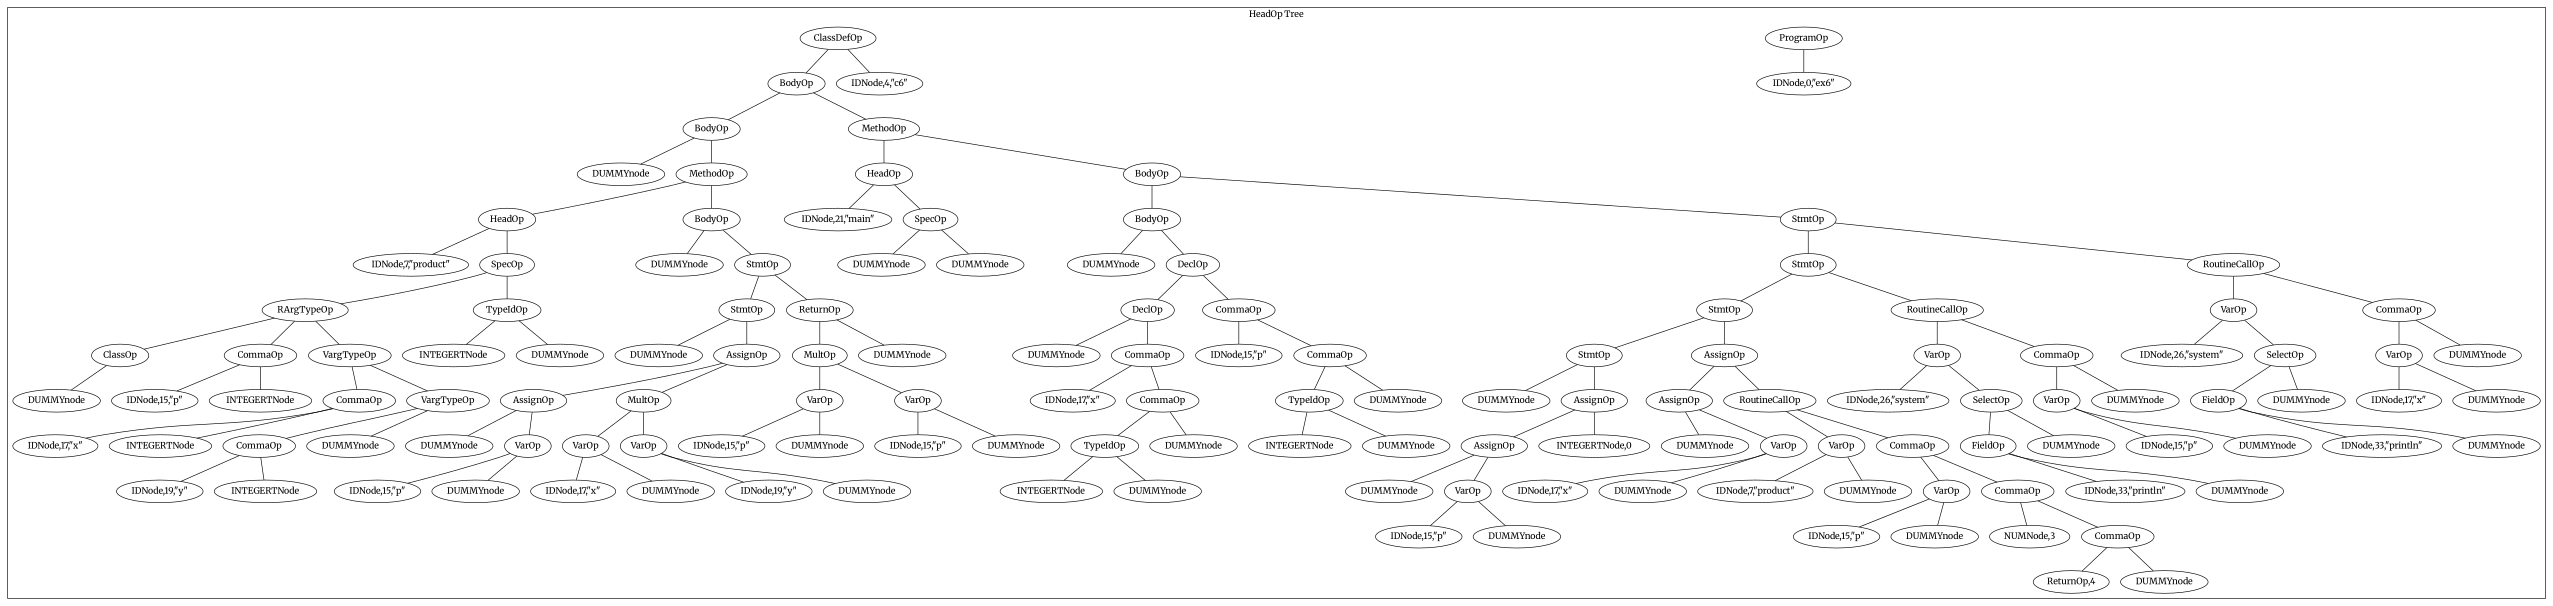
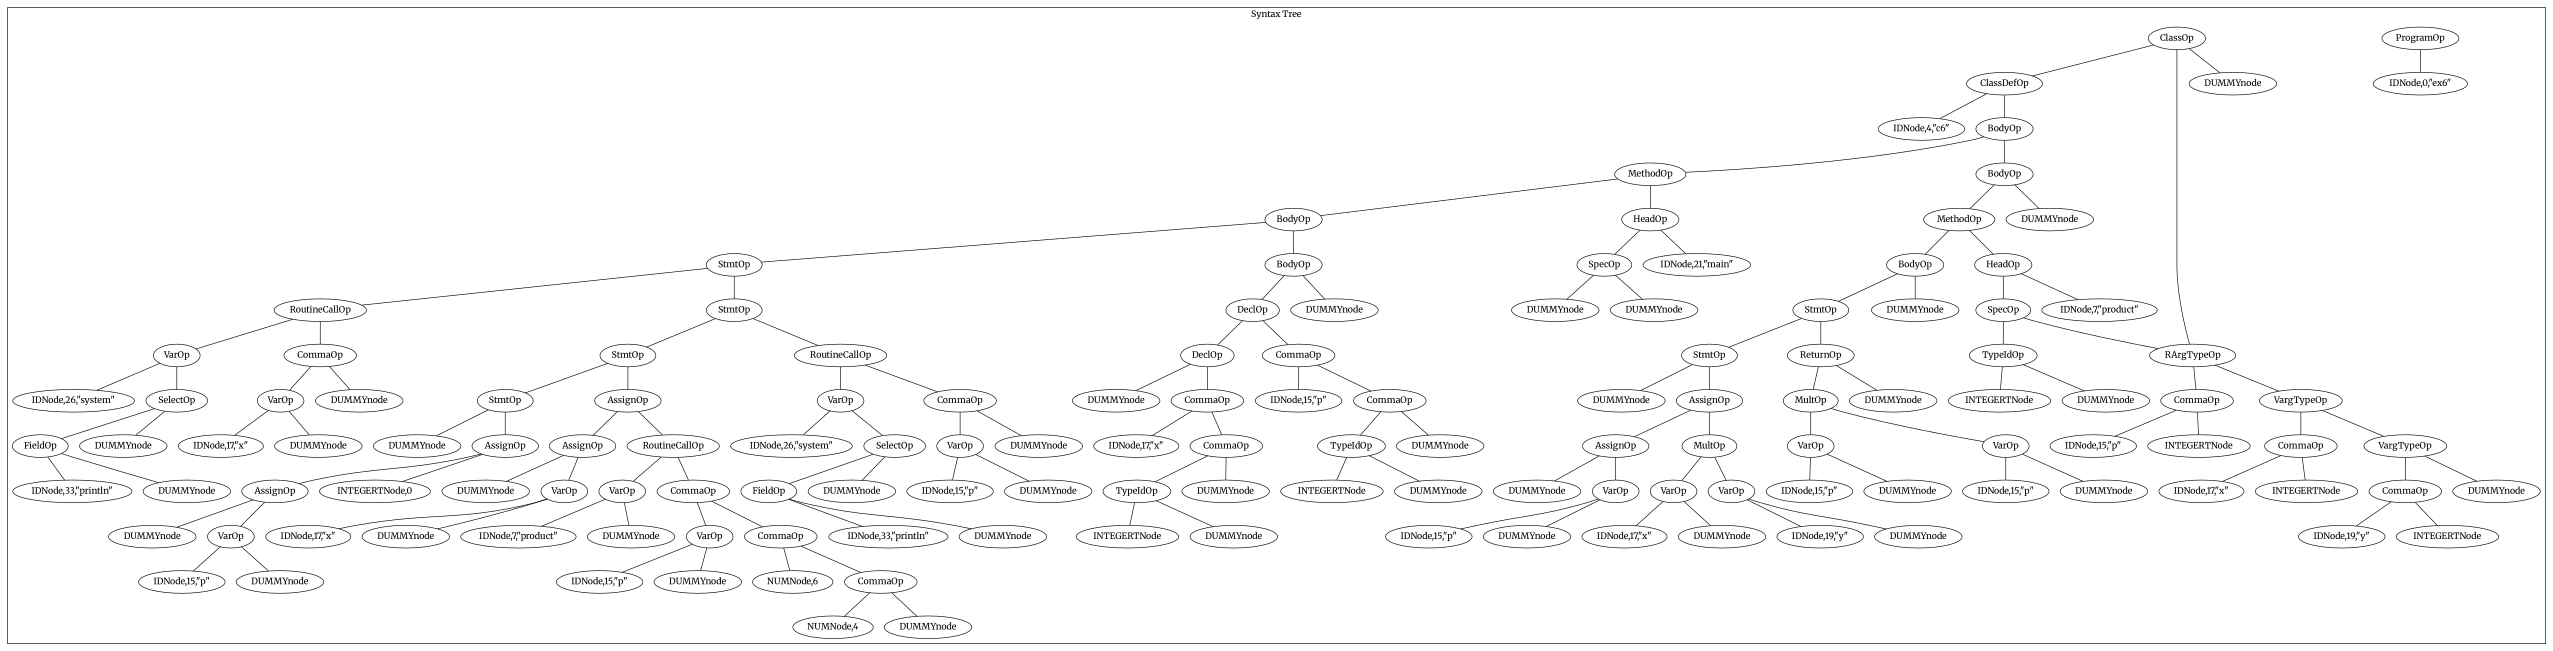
(1277, 15) -> (1277, 15)
none -> (2093, 60)
(2030, 537) -> (793, 582)
(2071, 582) -> (833, 627)
